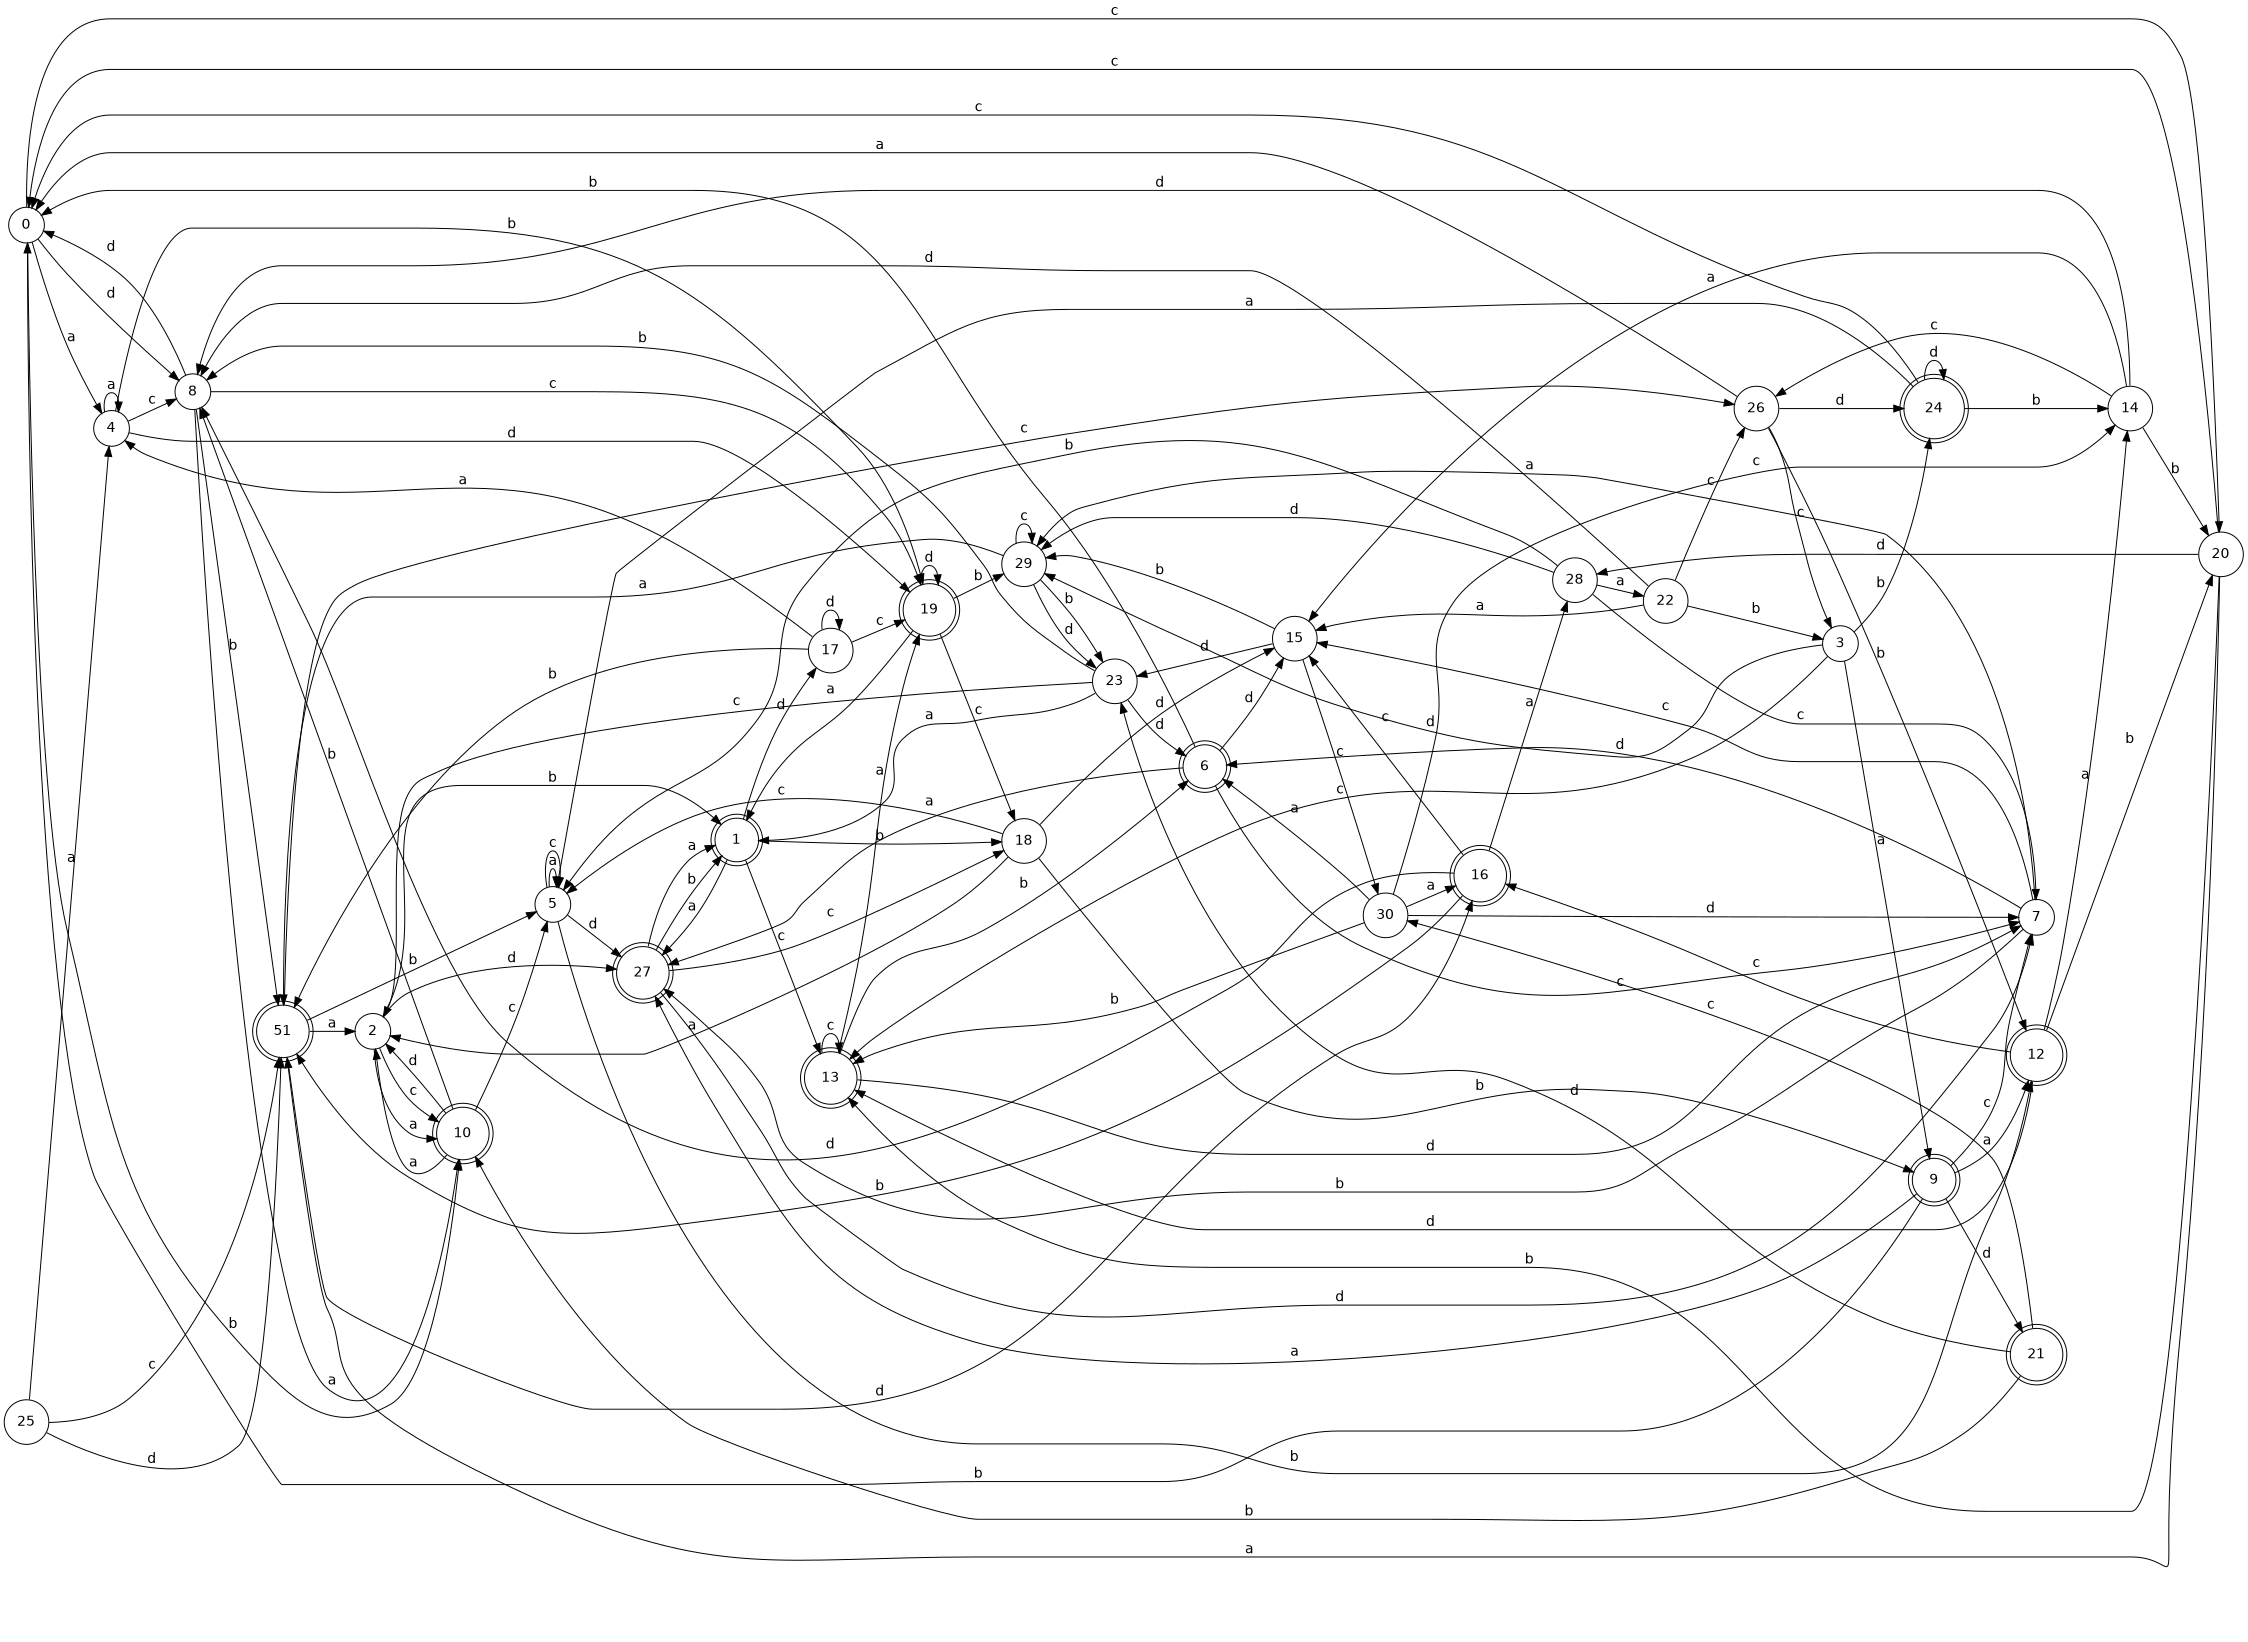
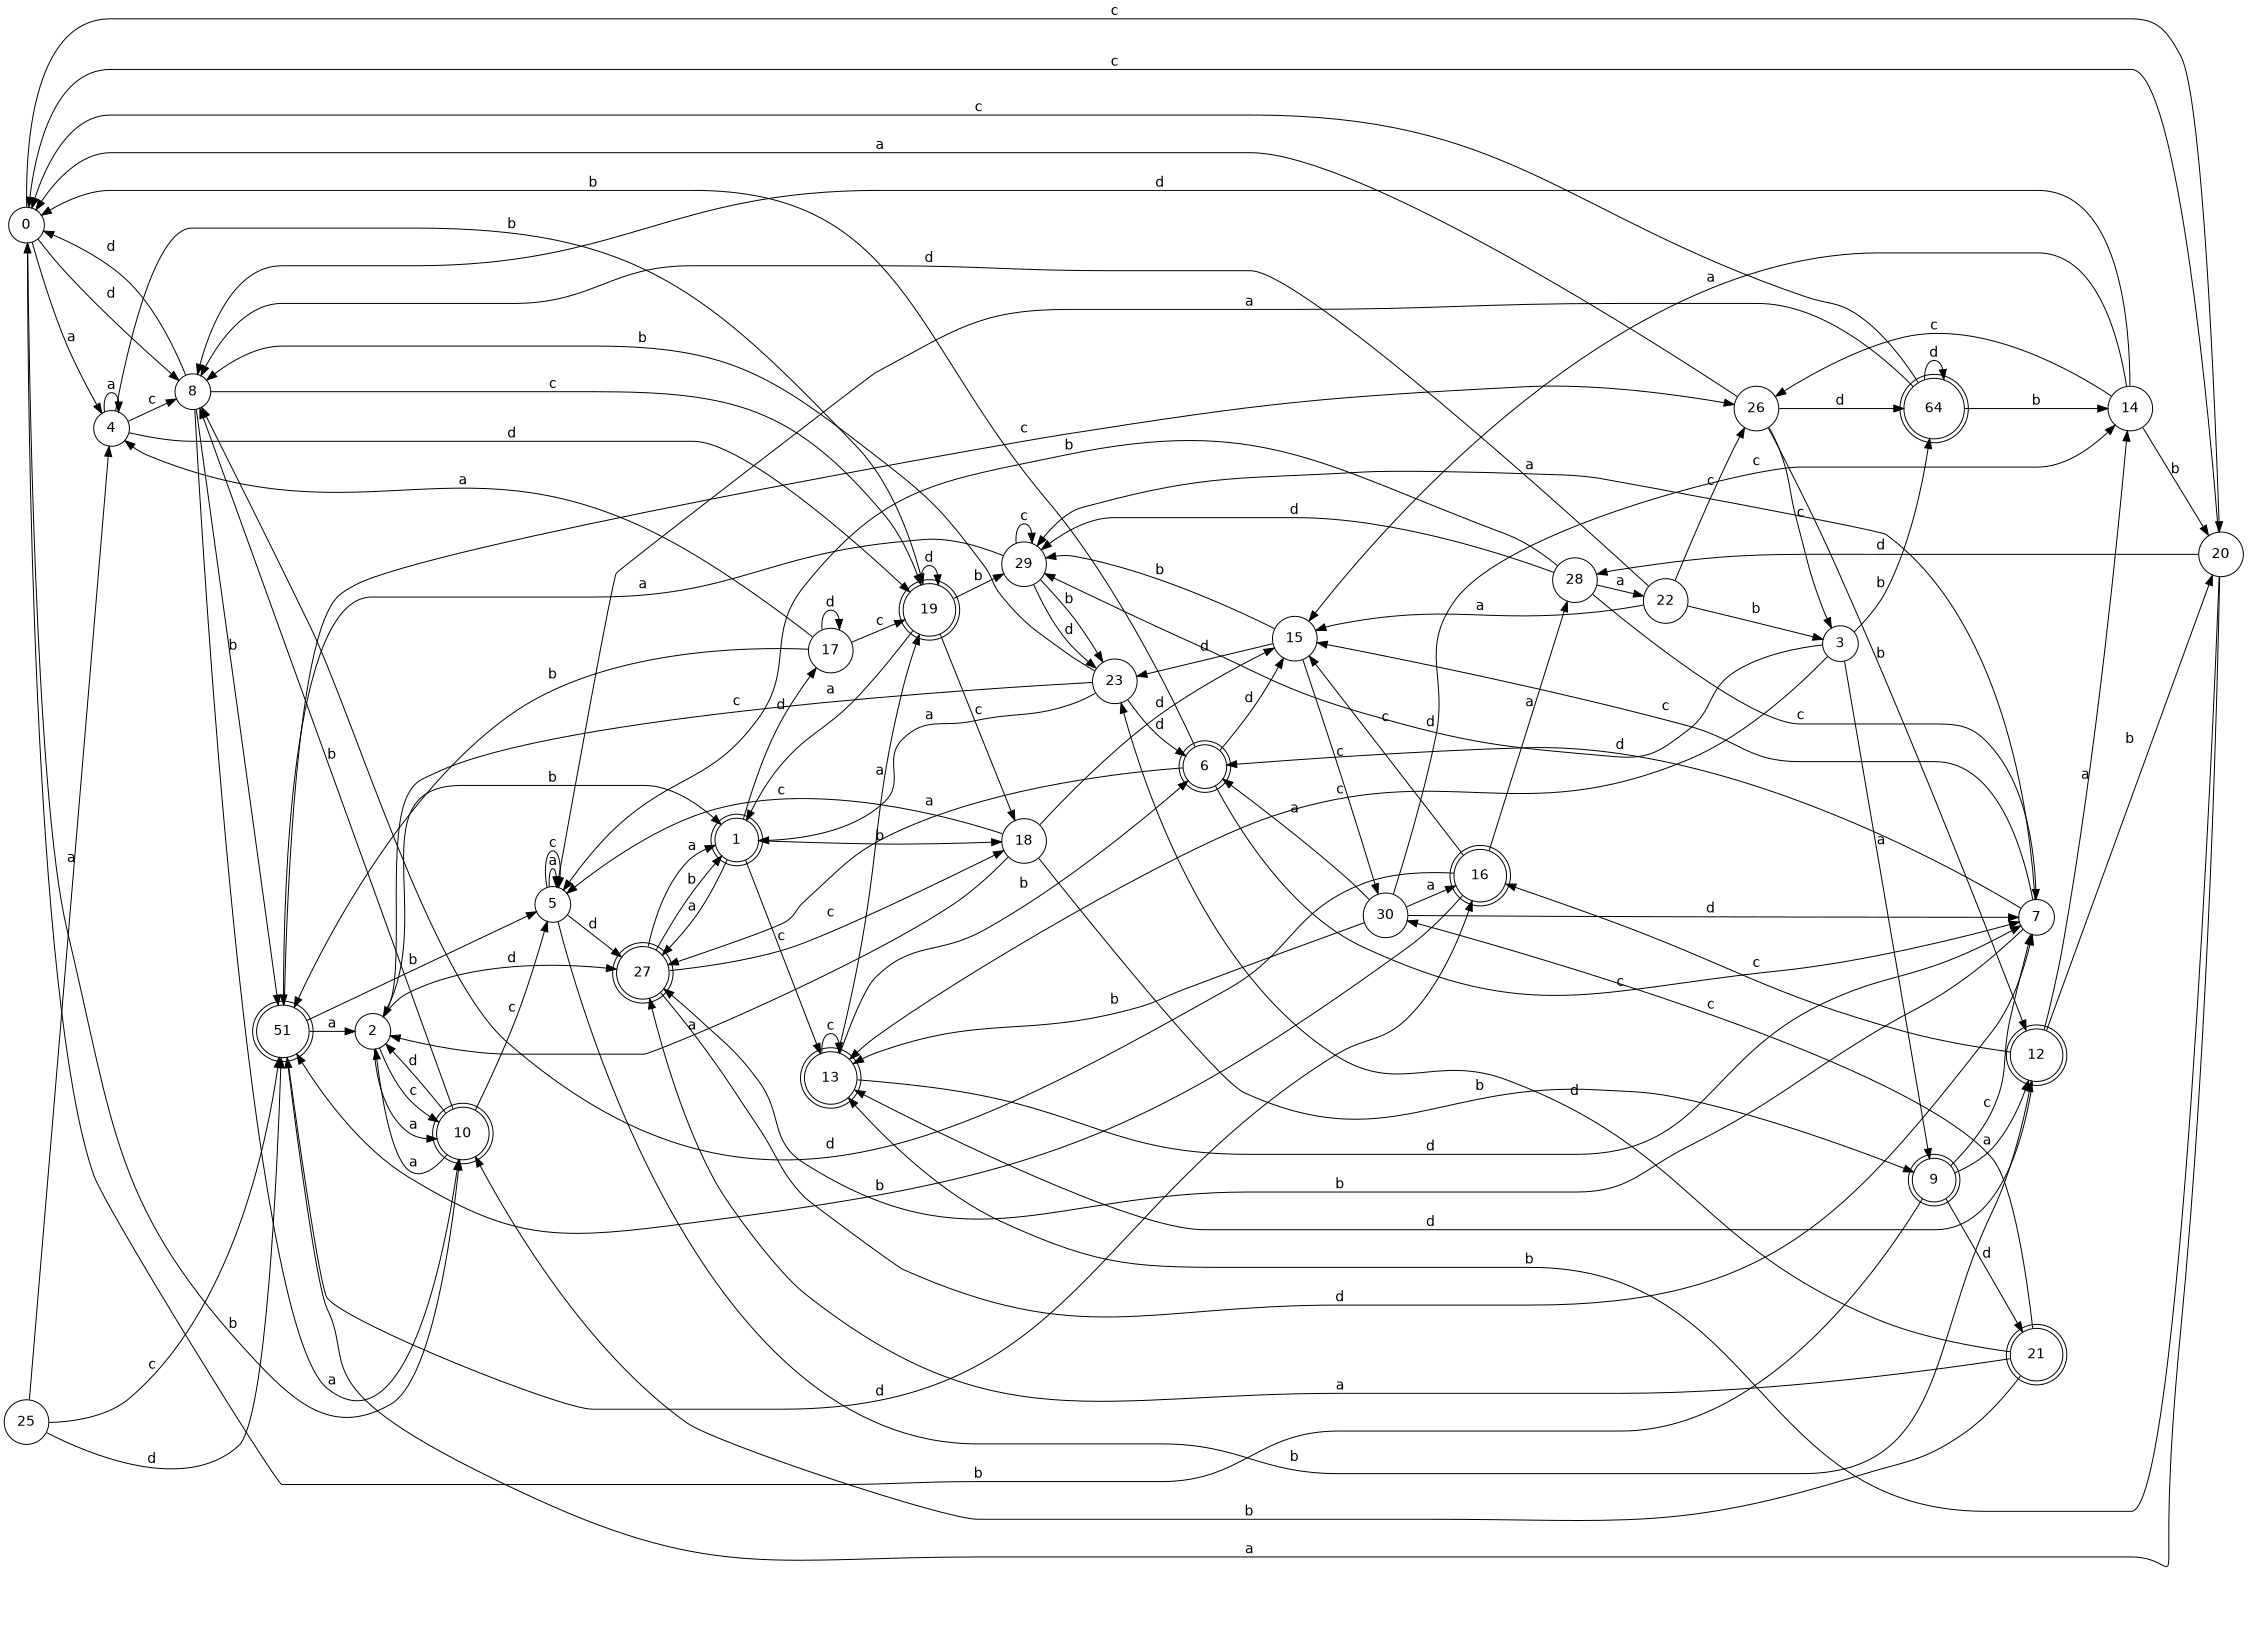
(1934, 409) -> (1934, 409)
(1223, 1363) -> (1231, 1396)
